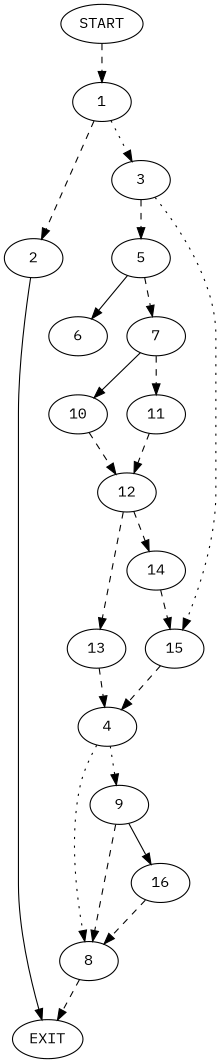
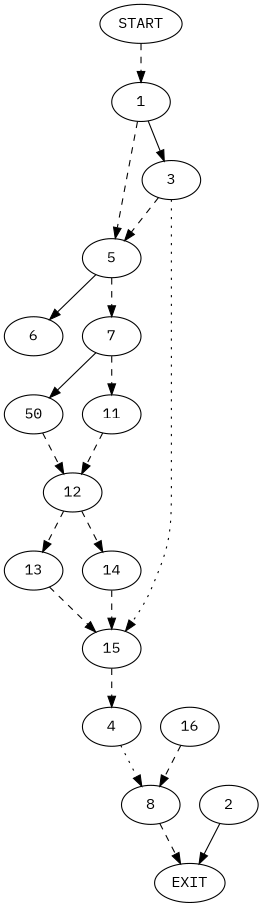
(119, 136) -> (154, 136)
(70, 175) -> (127, 174)
(78, 414) -> (34, 414)
(101, 682) -> (69, 606)
(119, 805) -> none
